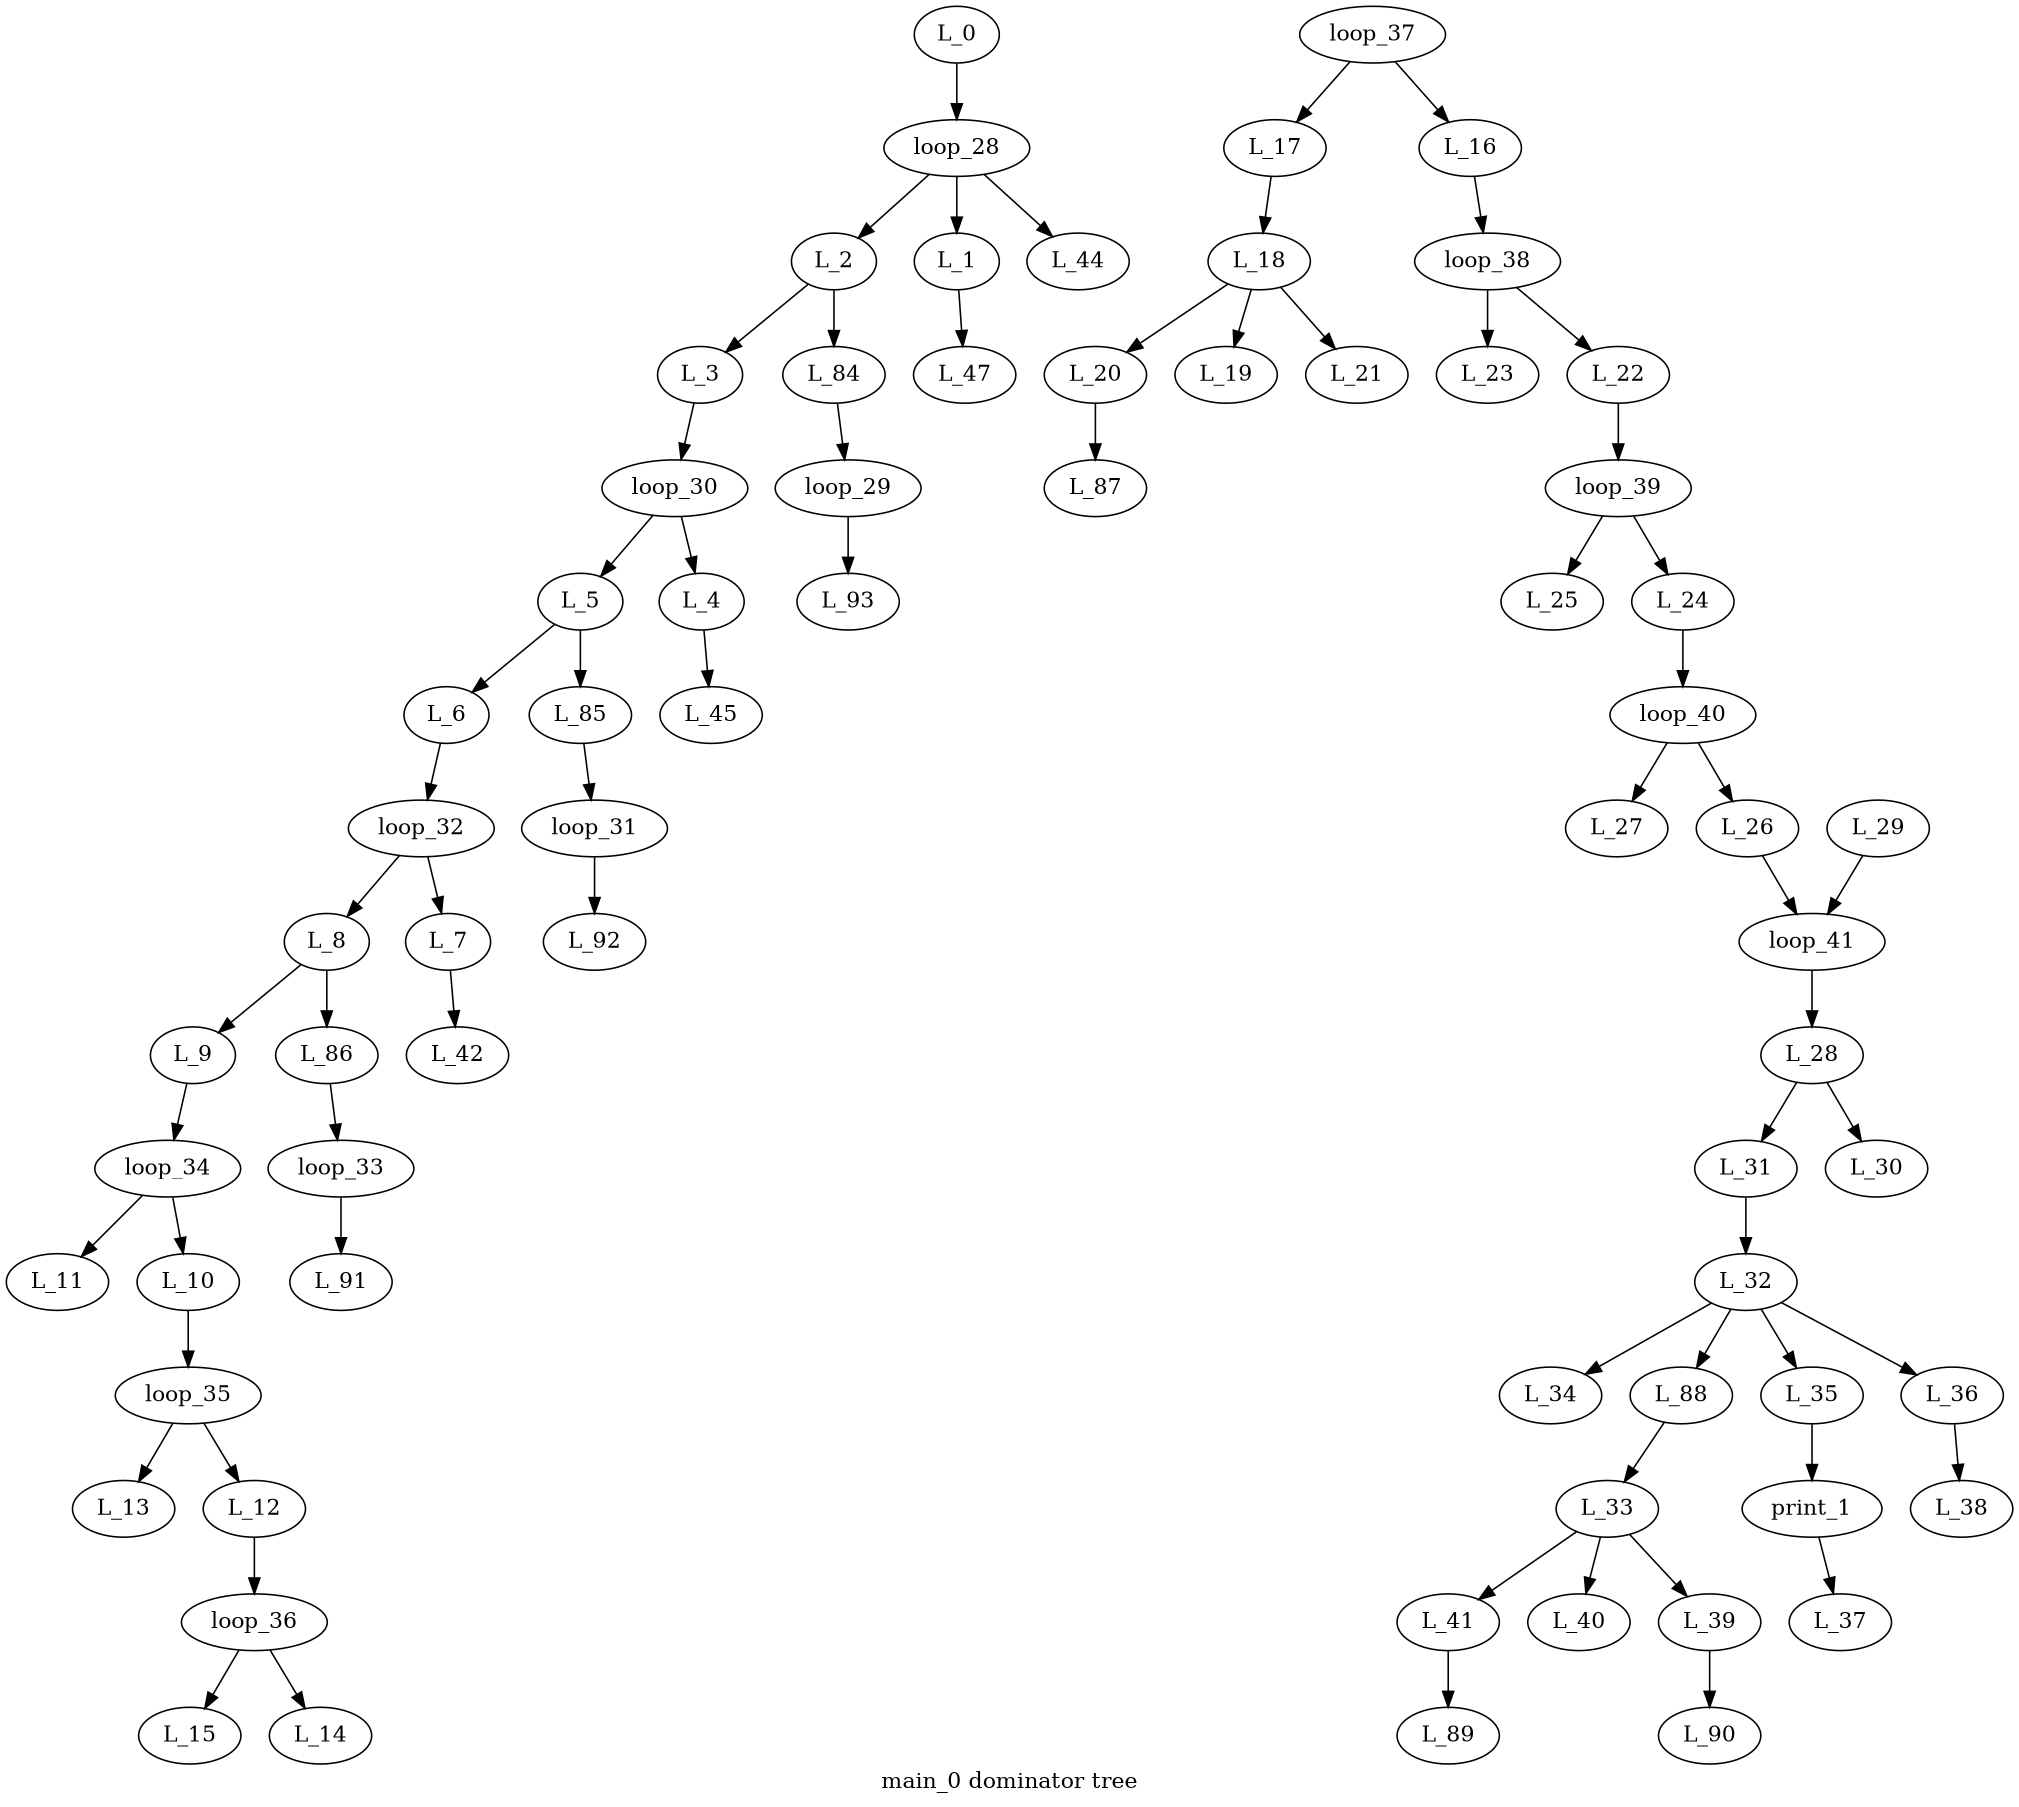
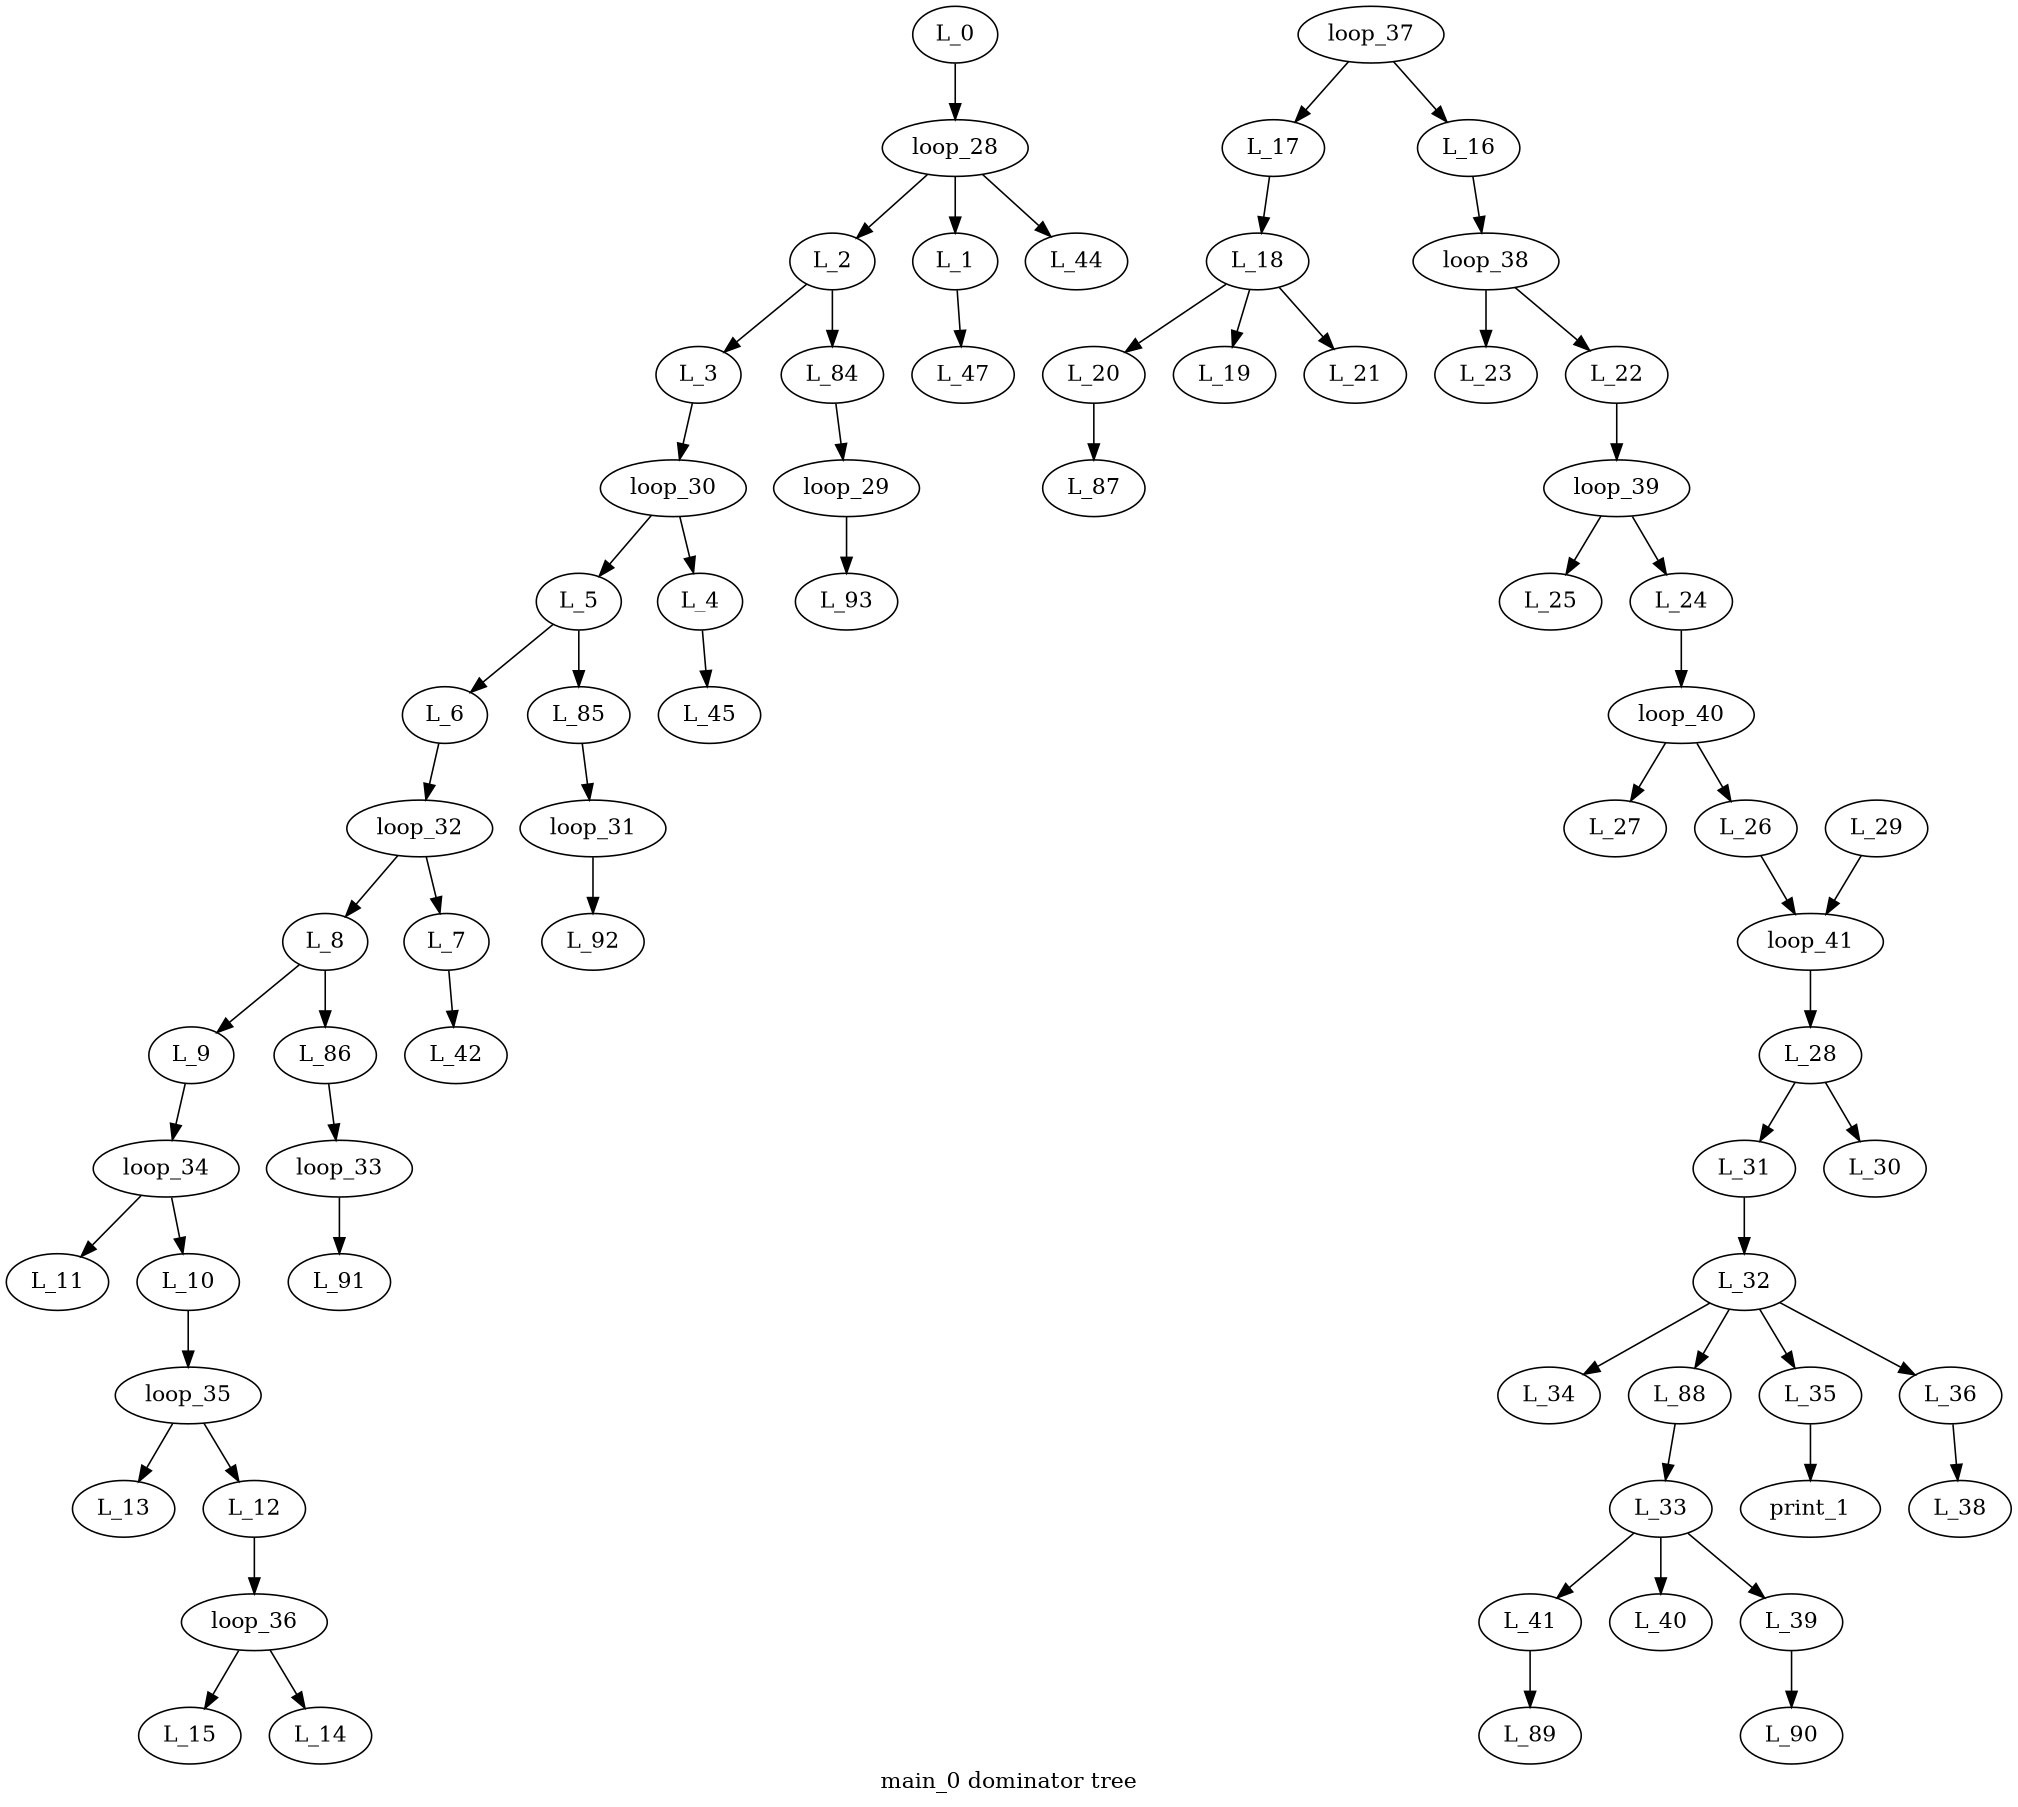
(1840, 1622) -> none
